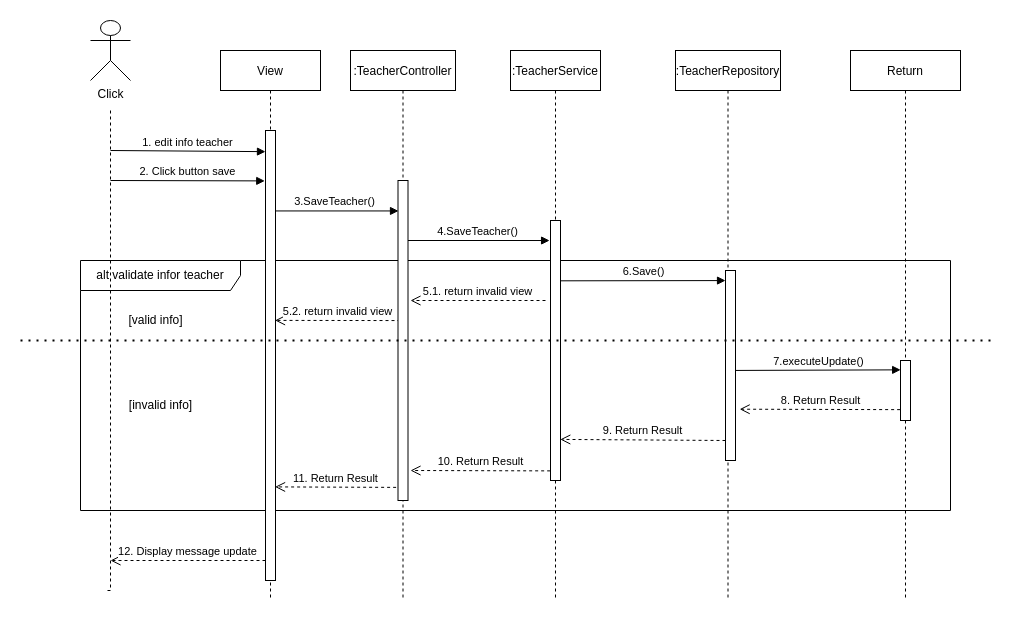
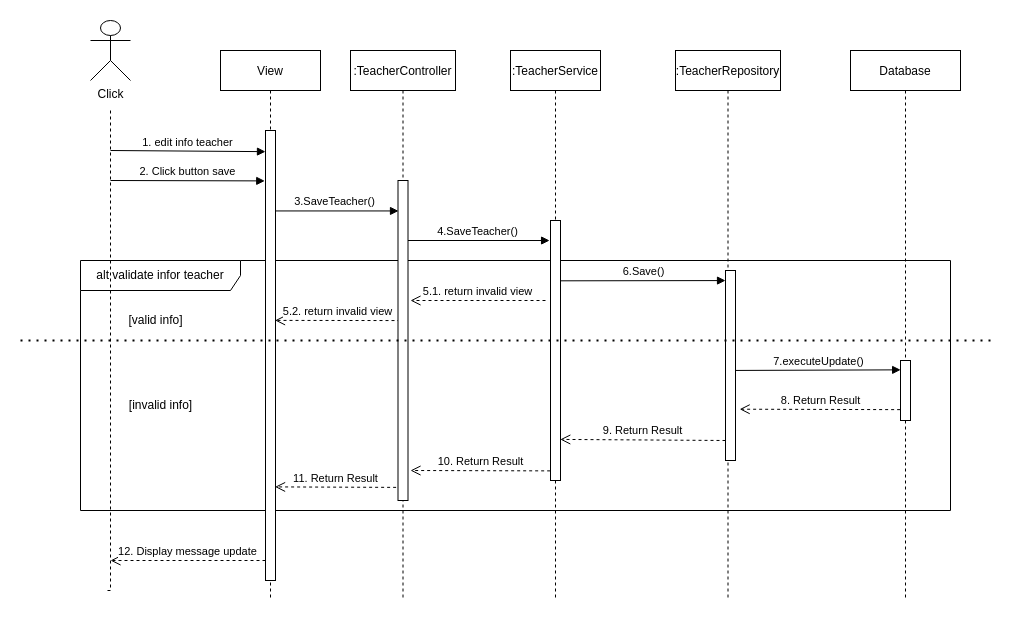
(905, 71) -> (905, 71)
